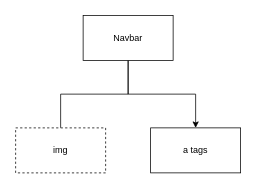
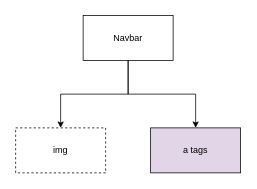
(60, 123) -> (60, 121)
(195, 150) -> (195, 150)
